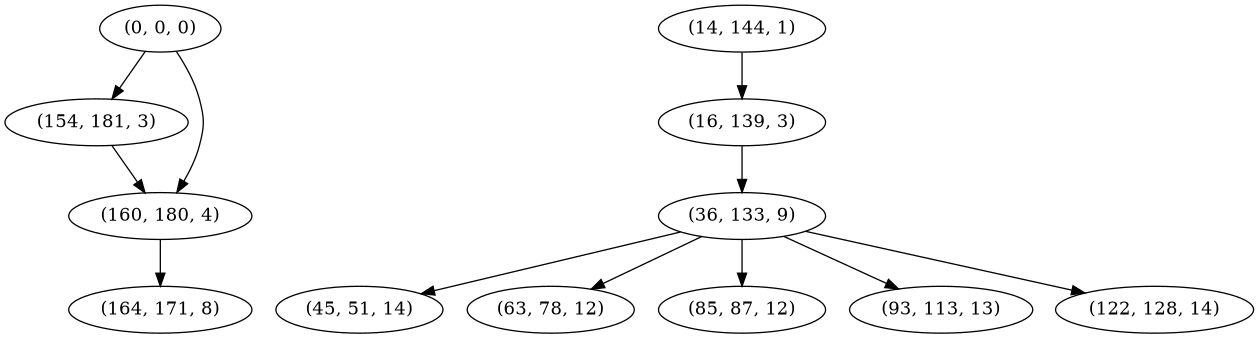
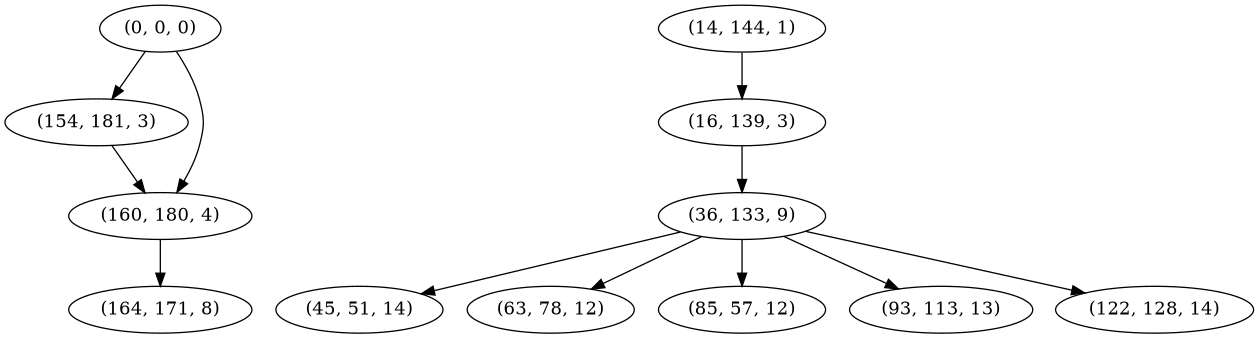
(742, 310) -> (742, 310)
